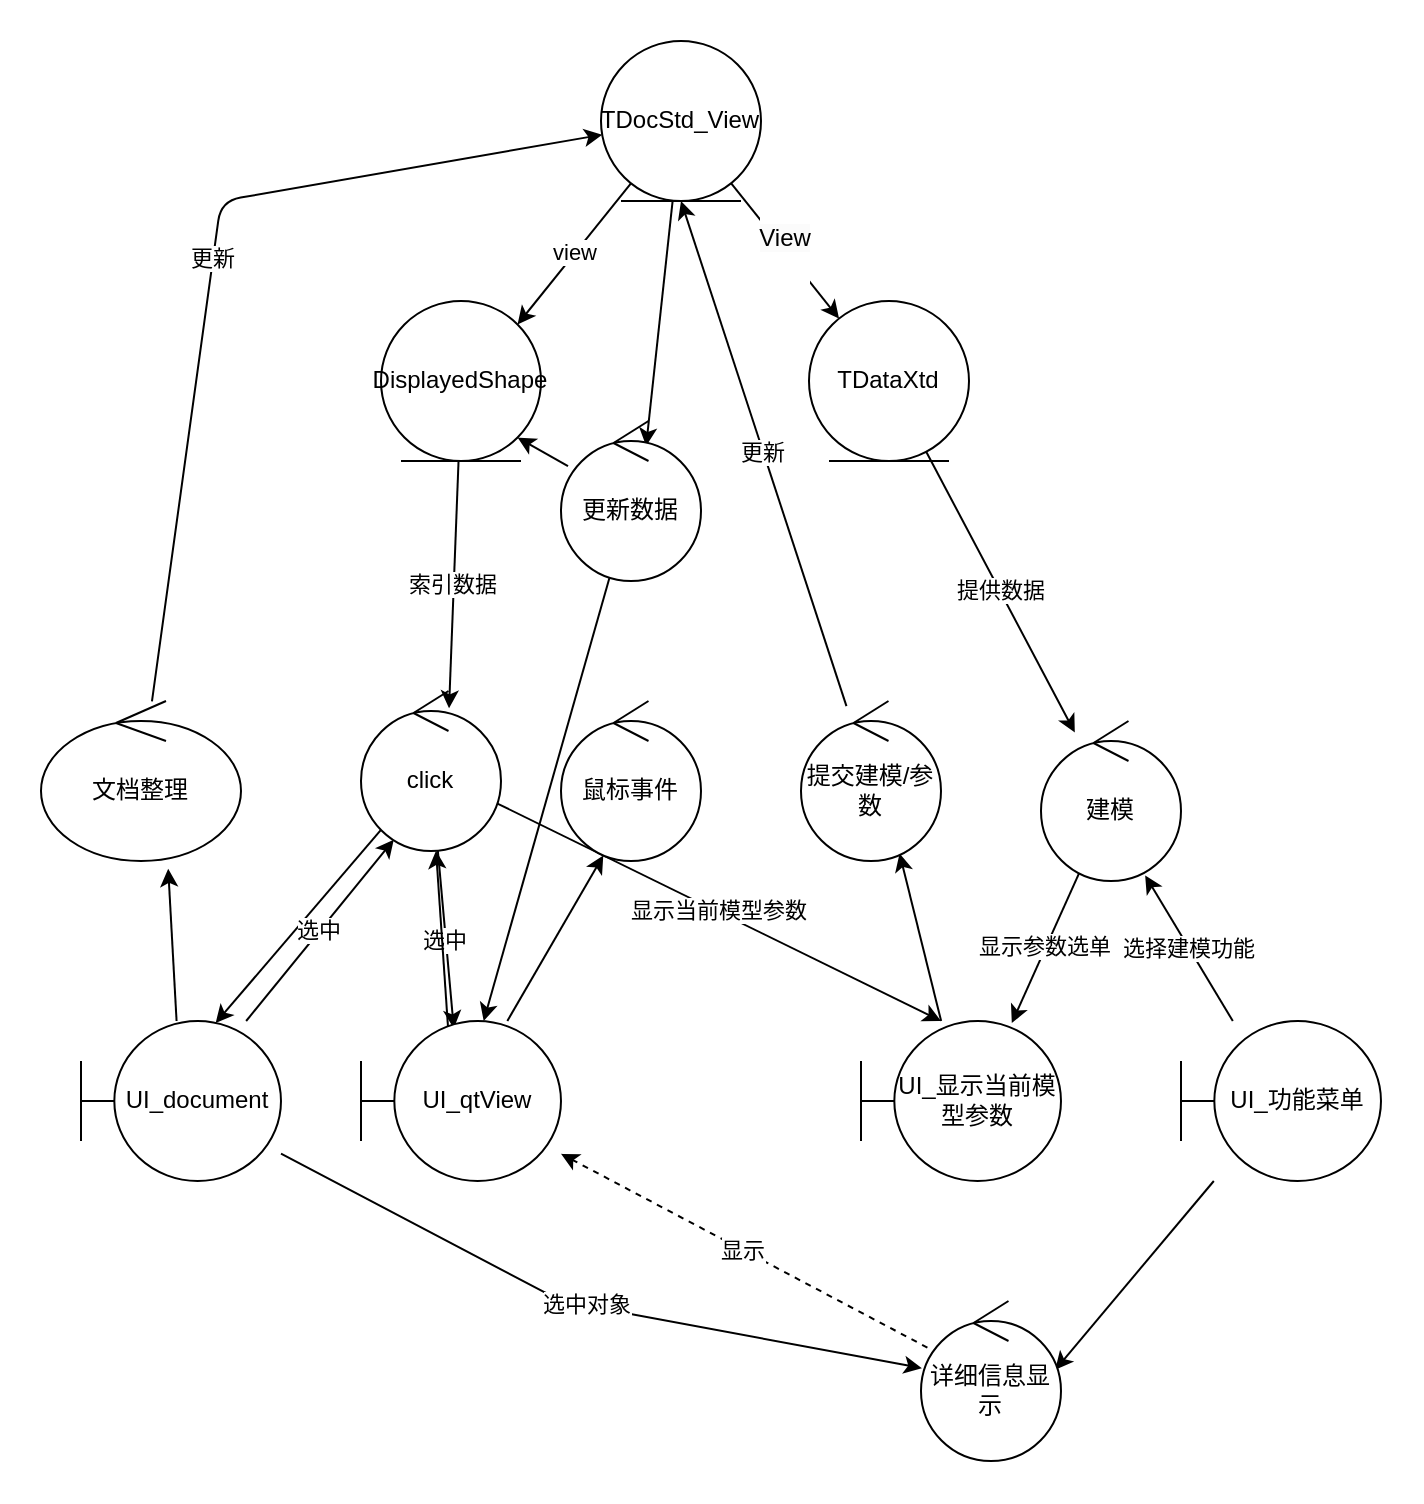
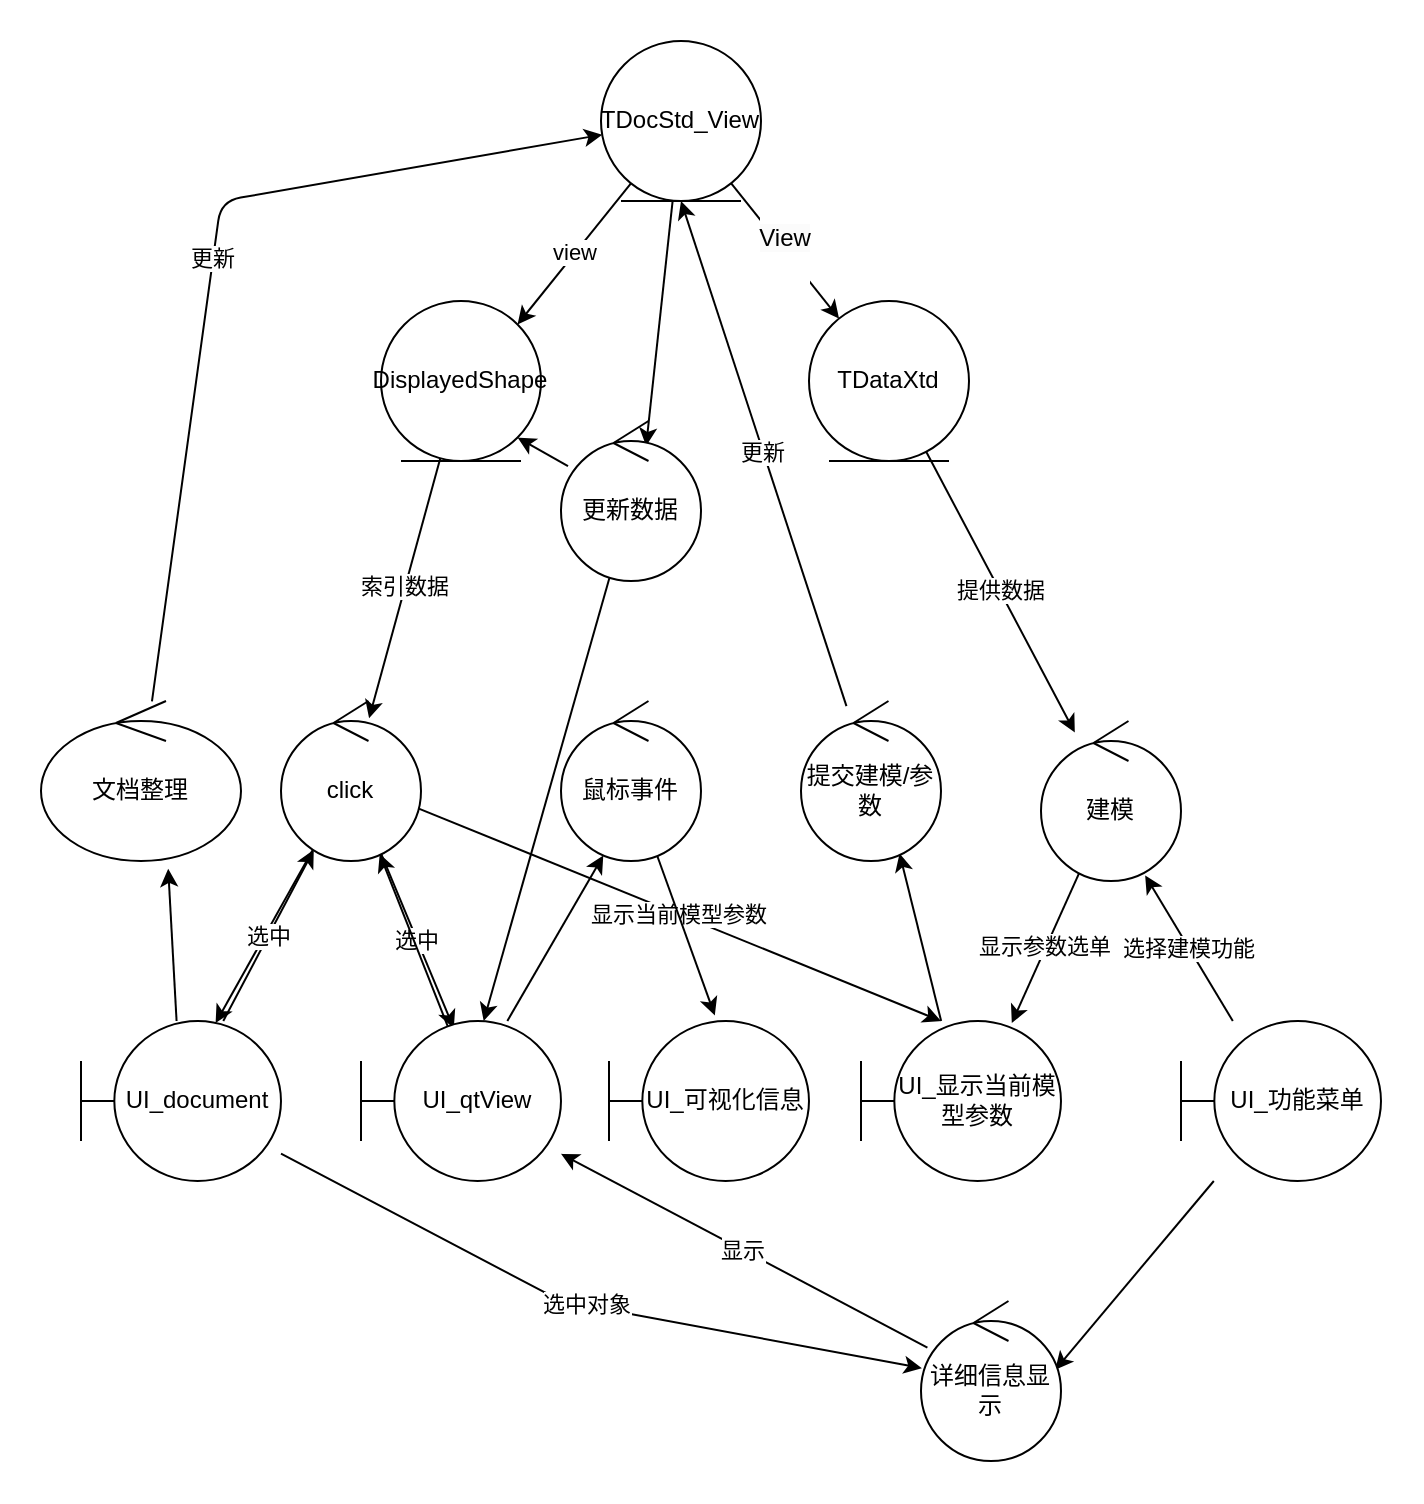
(431, 771) -> (351, 781)
none -> (695, 960)
none -> (709, 1101)
(845, 1304) -> (845, 1304)
